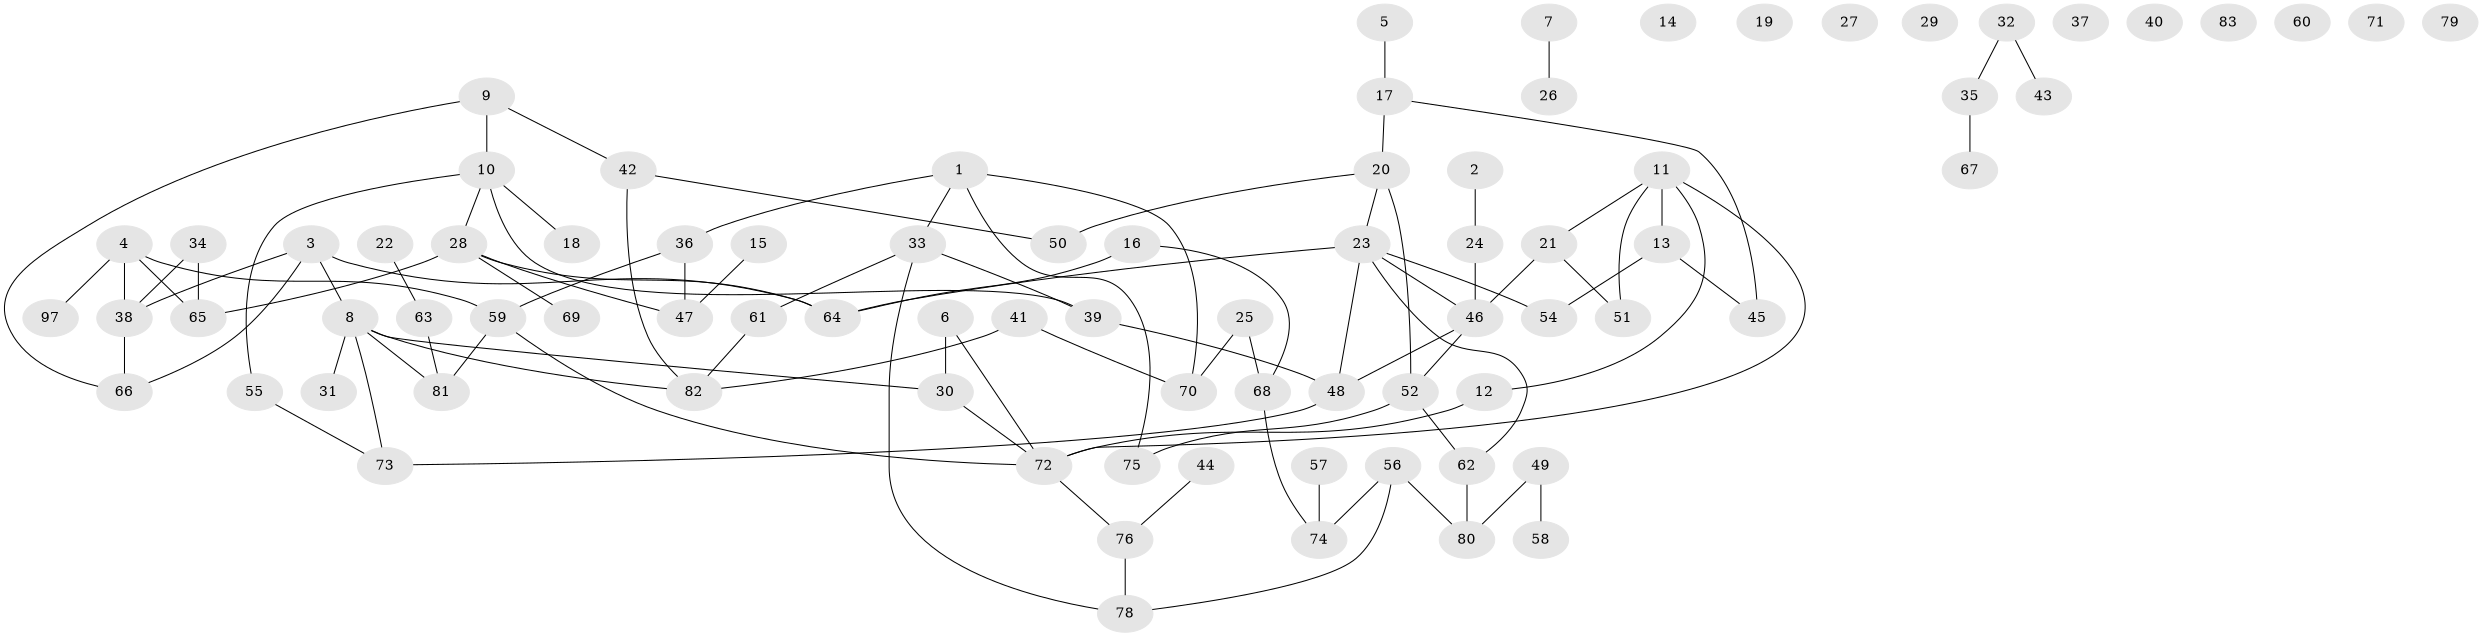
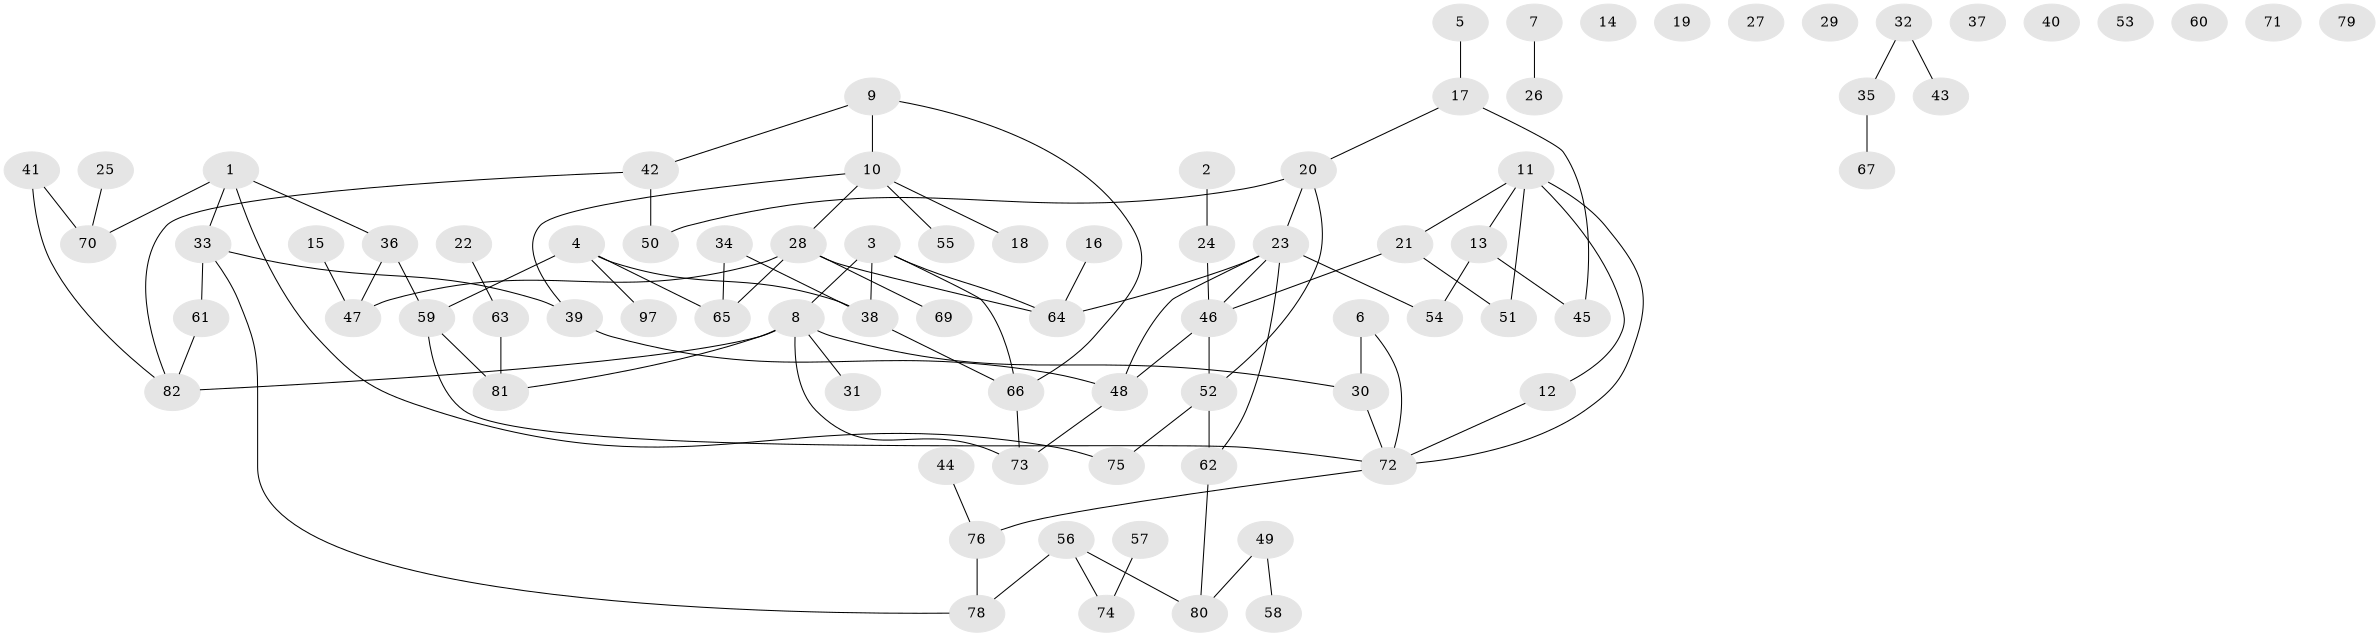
(2229, 23) -> (2126, 23)
(1263, 392) -> none
(320, 429) -> (1018, 429)
